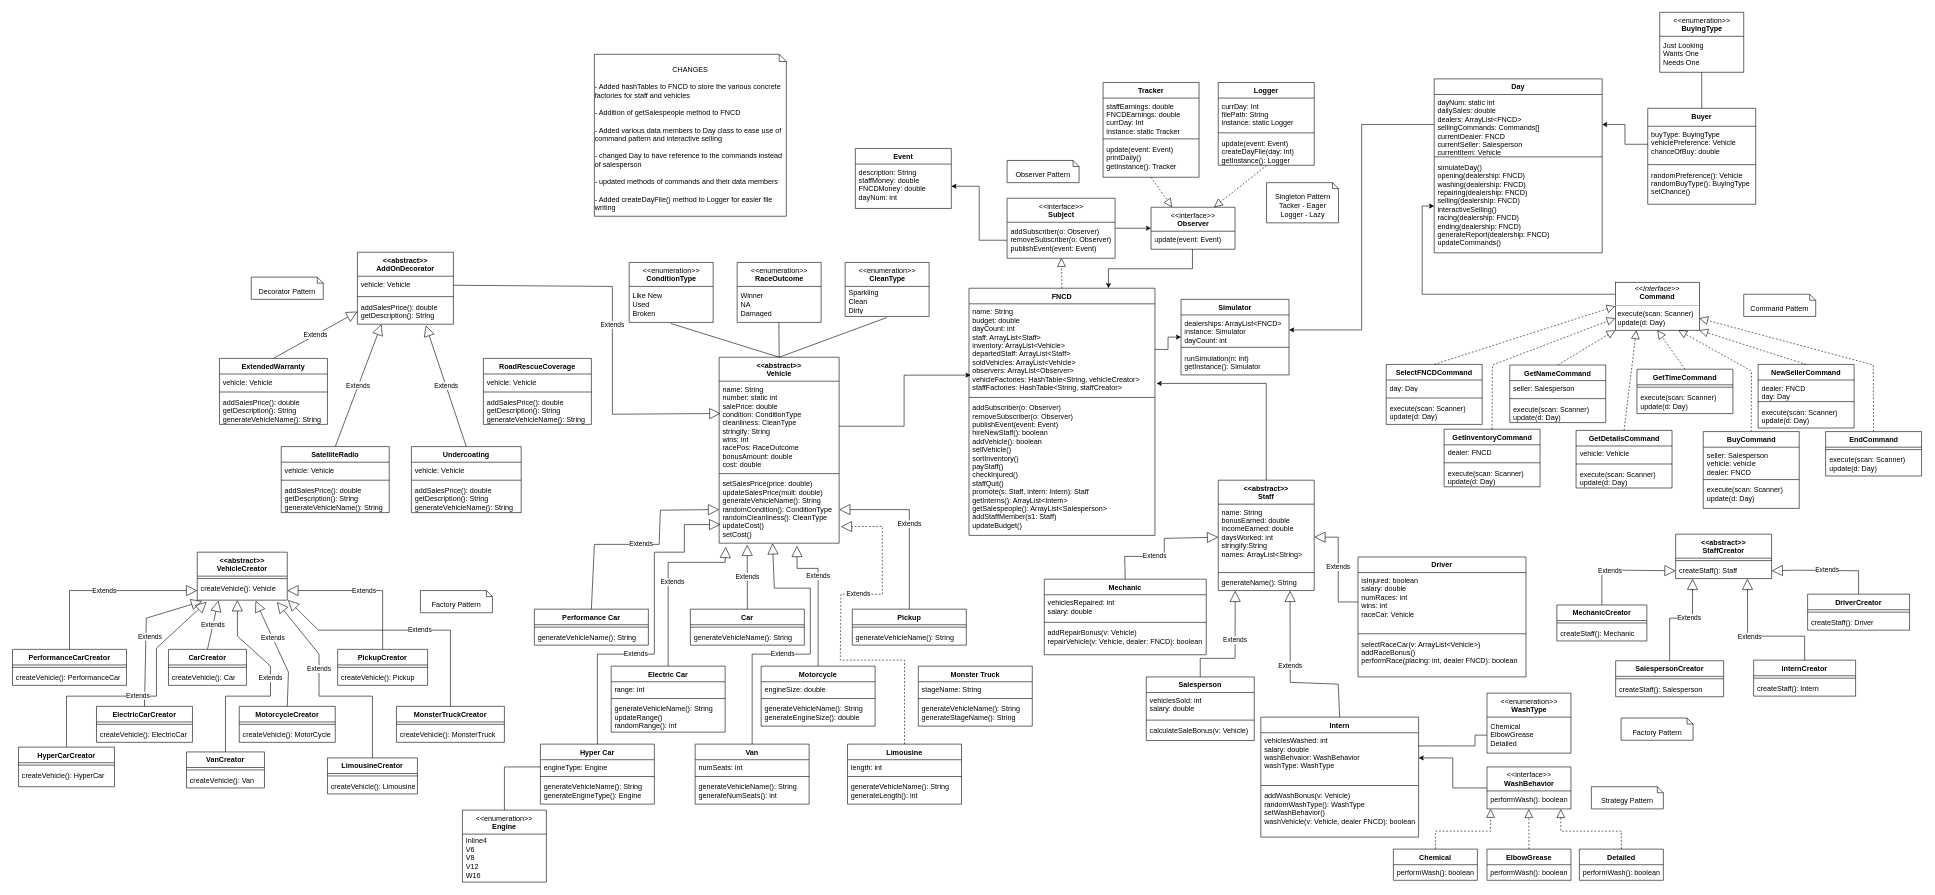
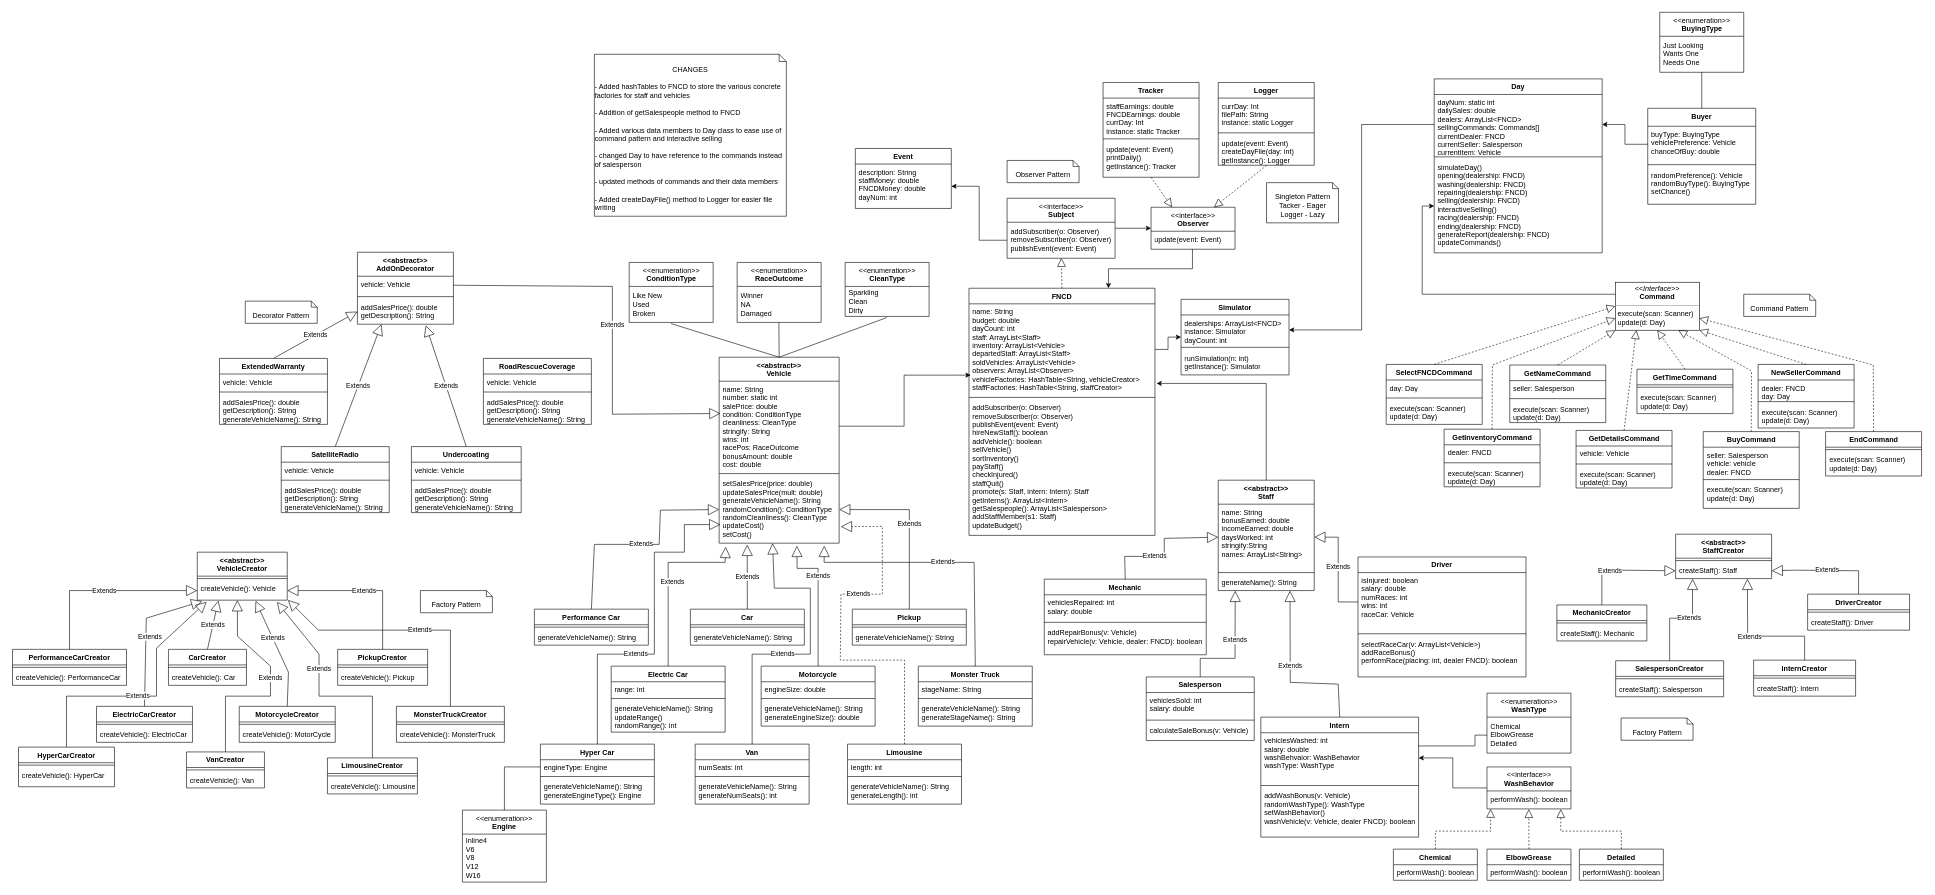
(287, 288) -> (281, 312)
none -> (929, 563)
(1628, 798) -> none
